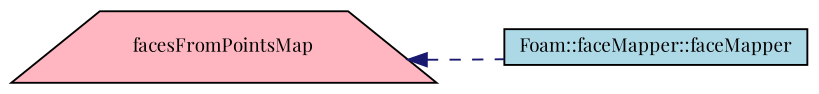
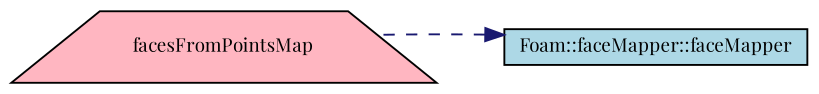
(466, 60) -> (431, 34)
